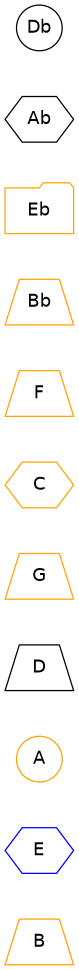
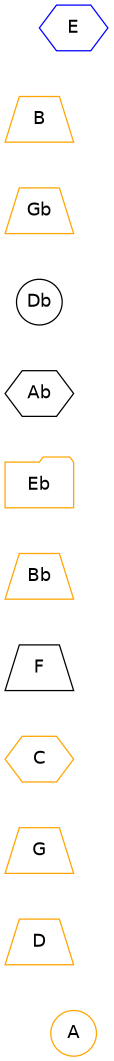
none -> (39, 211)
(39, 394) -> (39, 668)
(39, 668) -> (39, 942)
